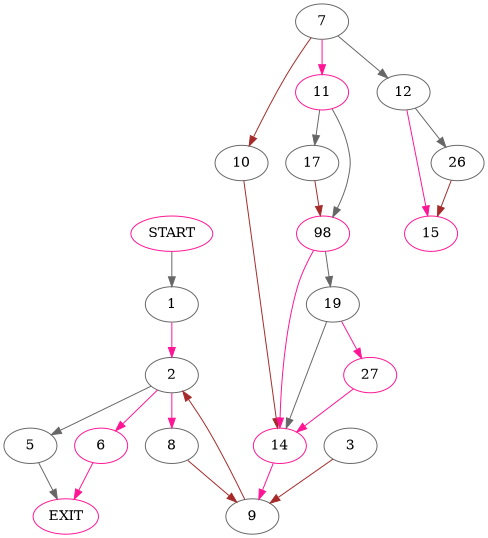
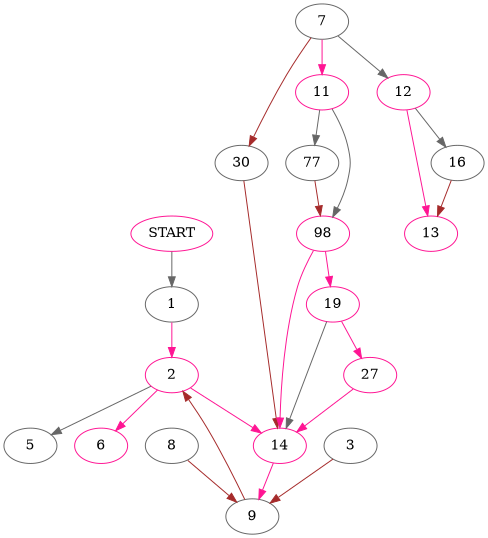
(404, 92) -> (404, 92)
(242, 163) -> (242, 163)
(312, 163) -> (312, 163)
(458, 163) -> (458, 163)
(431, 234) -> (431, 234)
(327, 264) -> (327, 264)
(333, 304) -> (333, 304)
(172, 375) -> (172, 375)
(172, 406) -> (222, 408)
(66, 517) -> none
